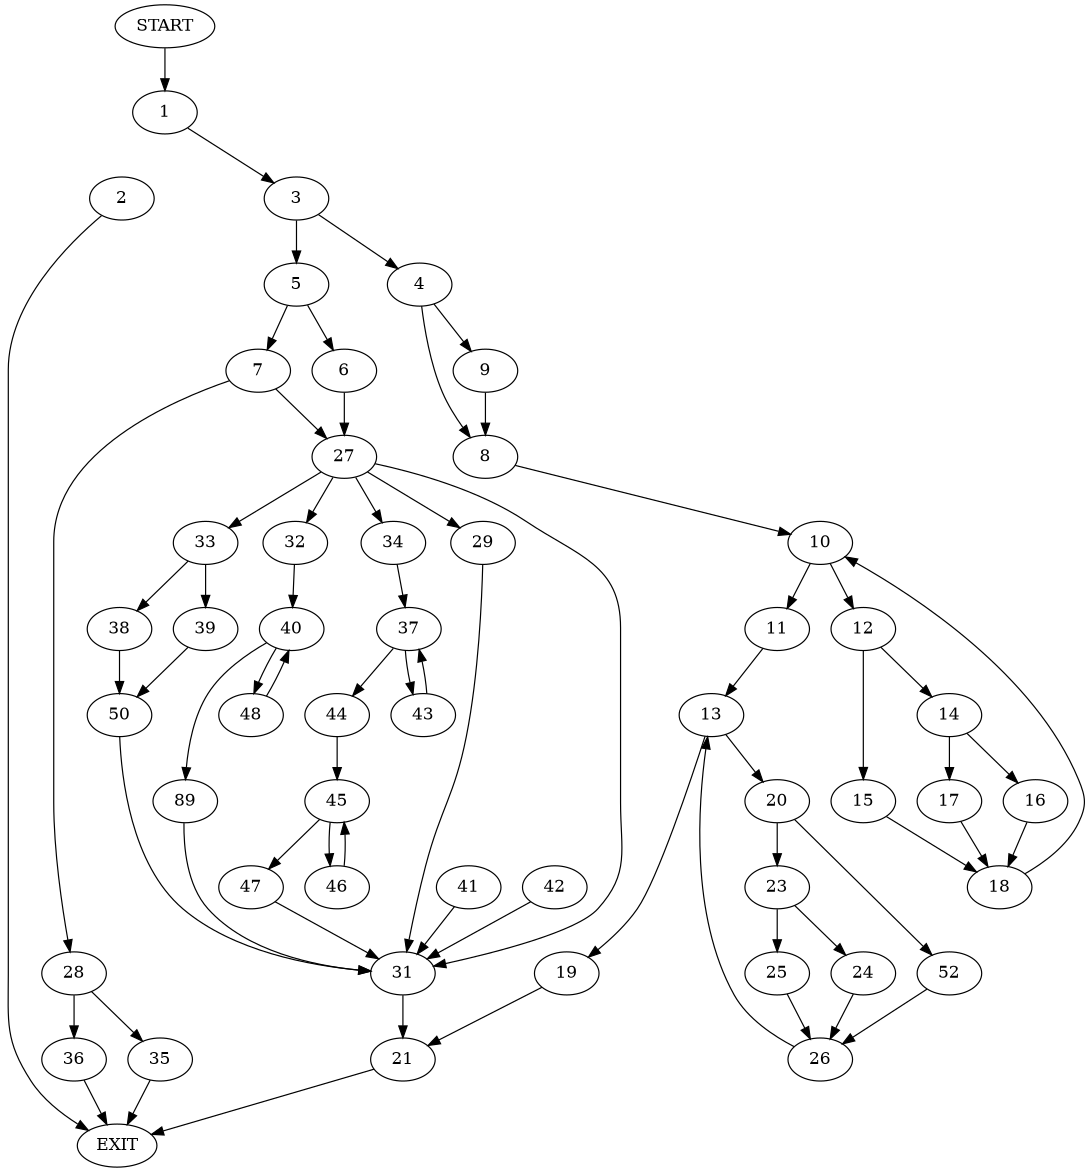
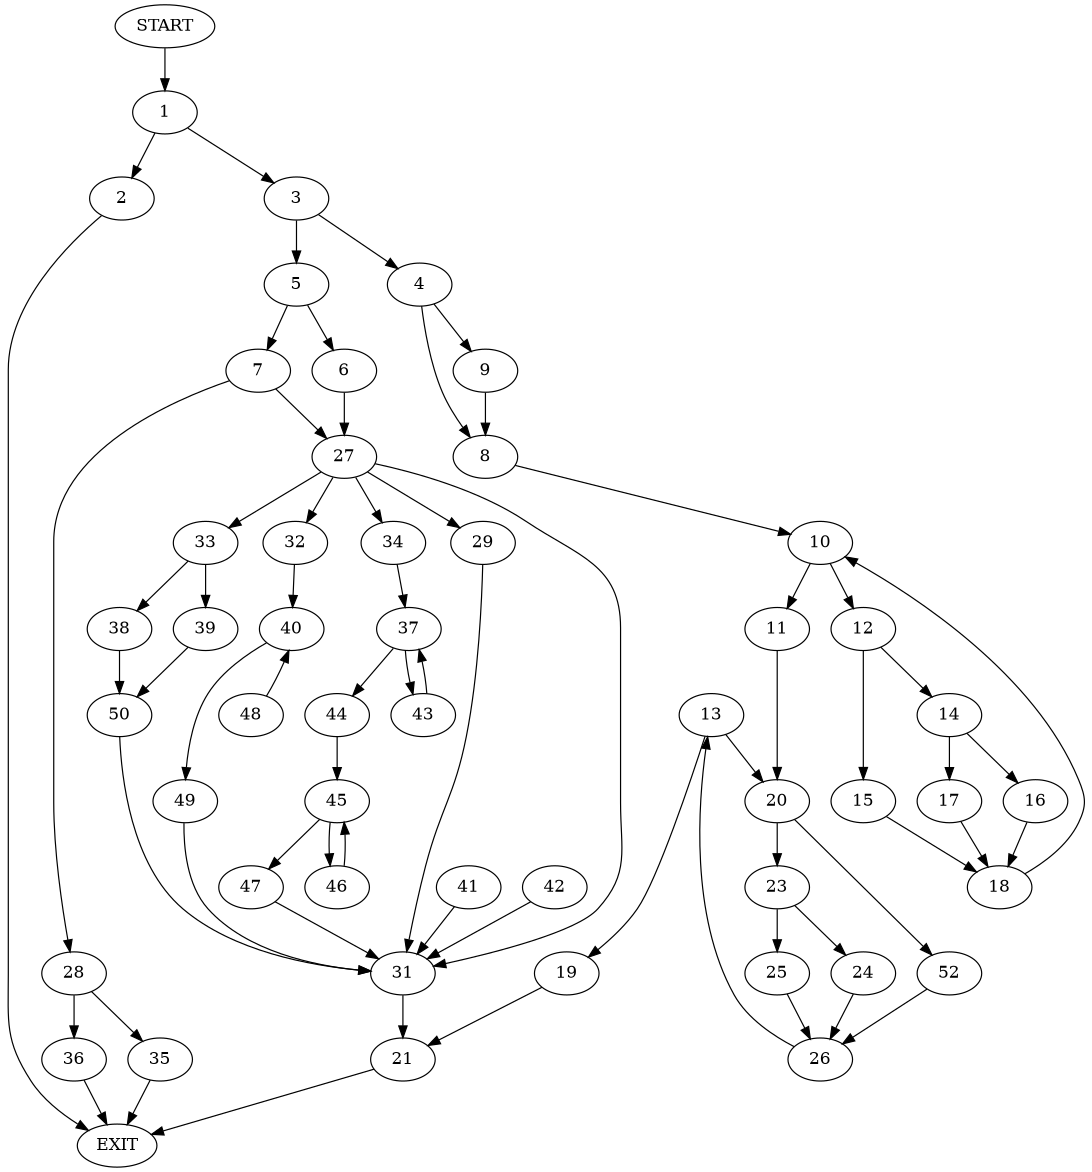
none -> (146, 150)
(267, 665) -> none
(748, 667) -> (777, 709)
(185, 801) -> (185, 801)
